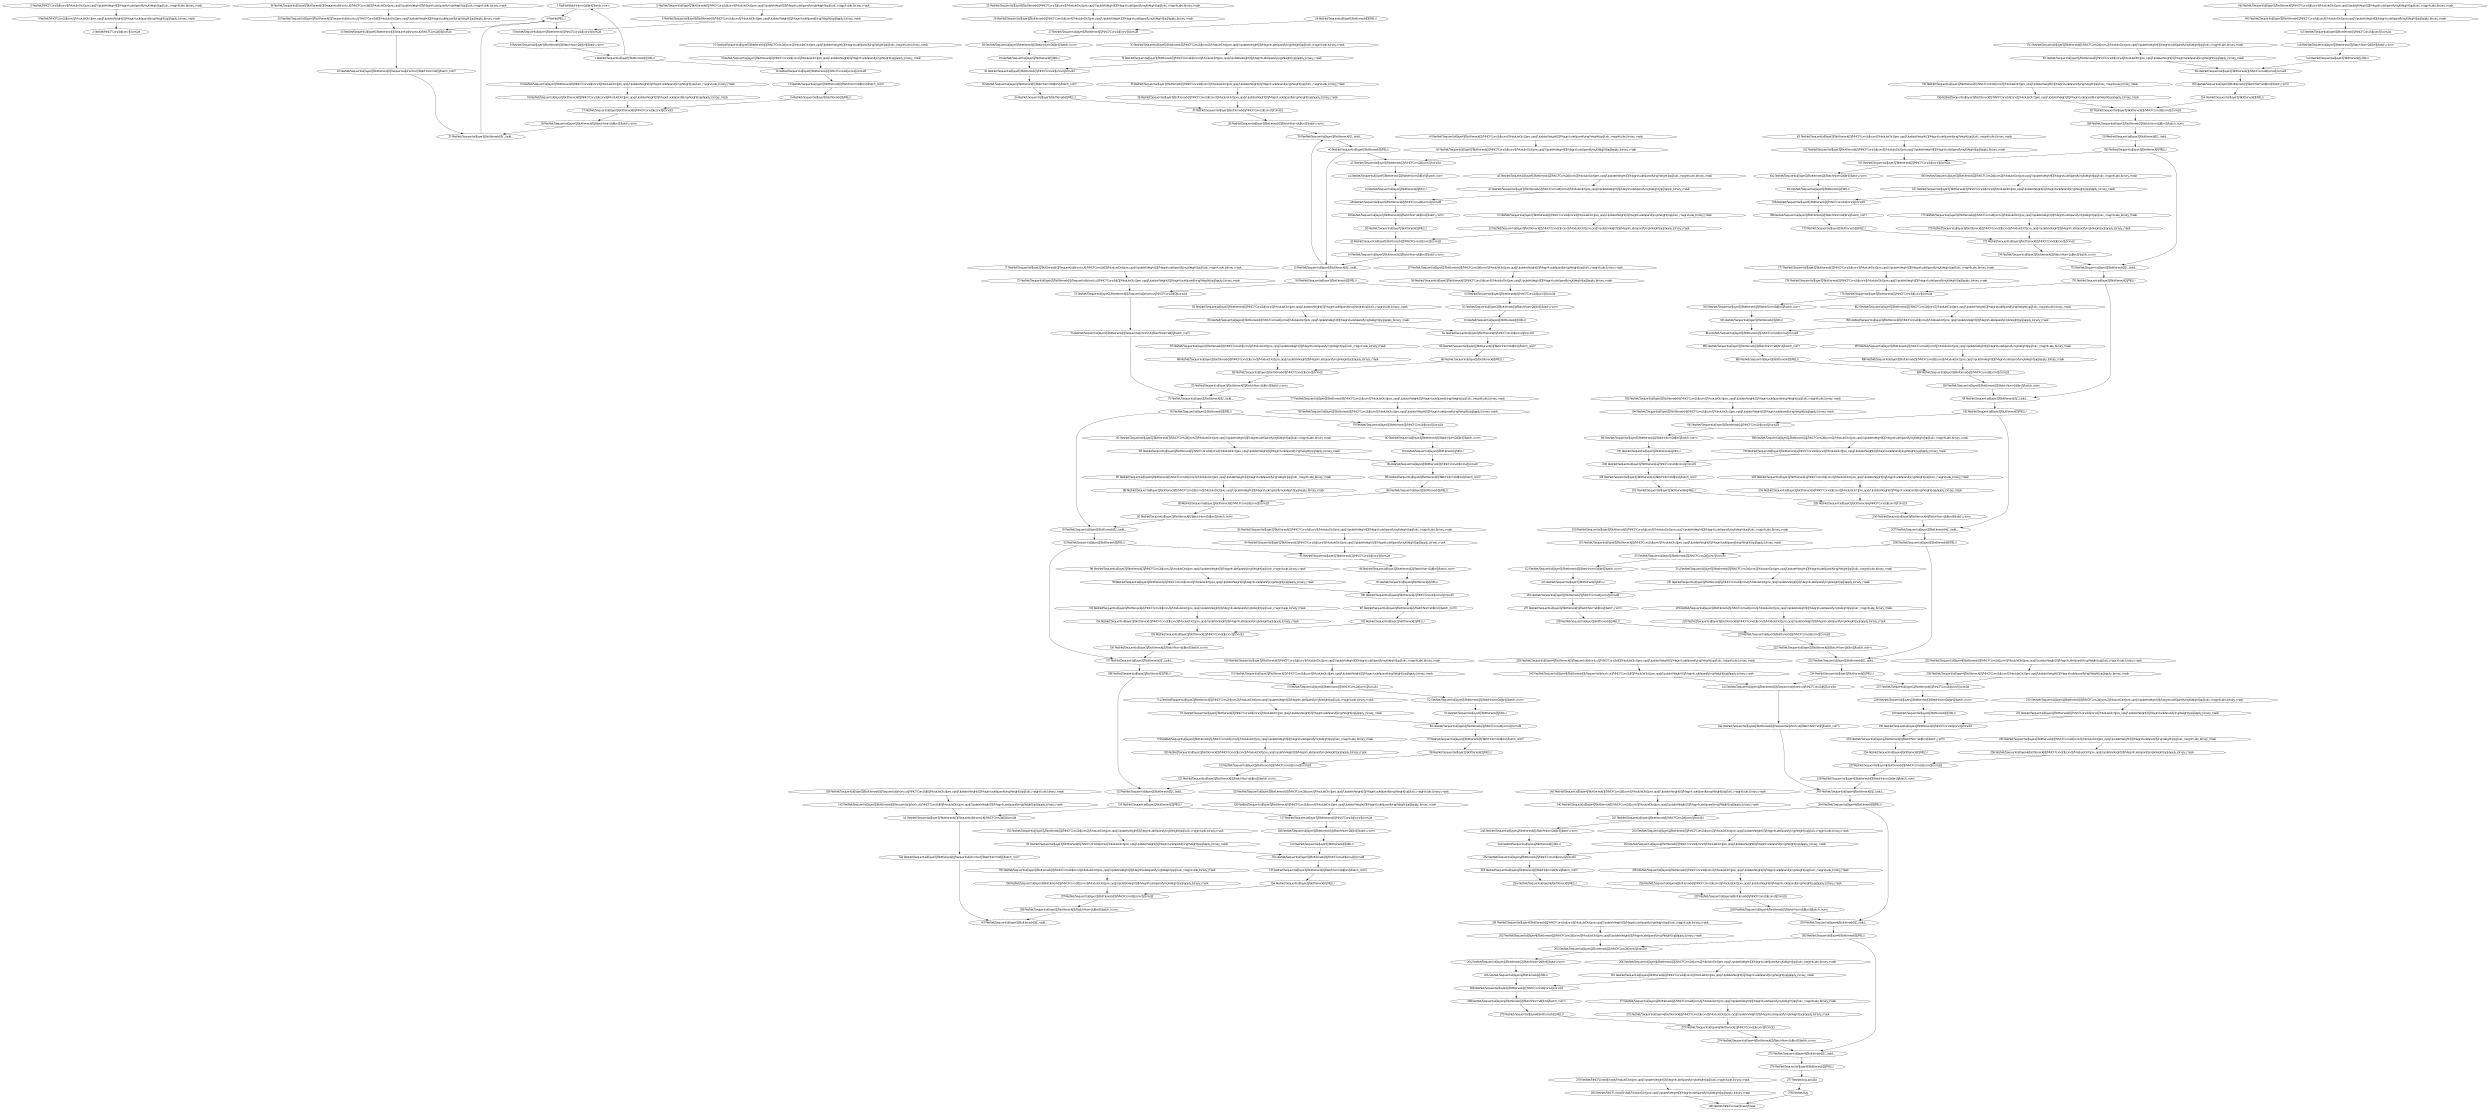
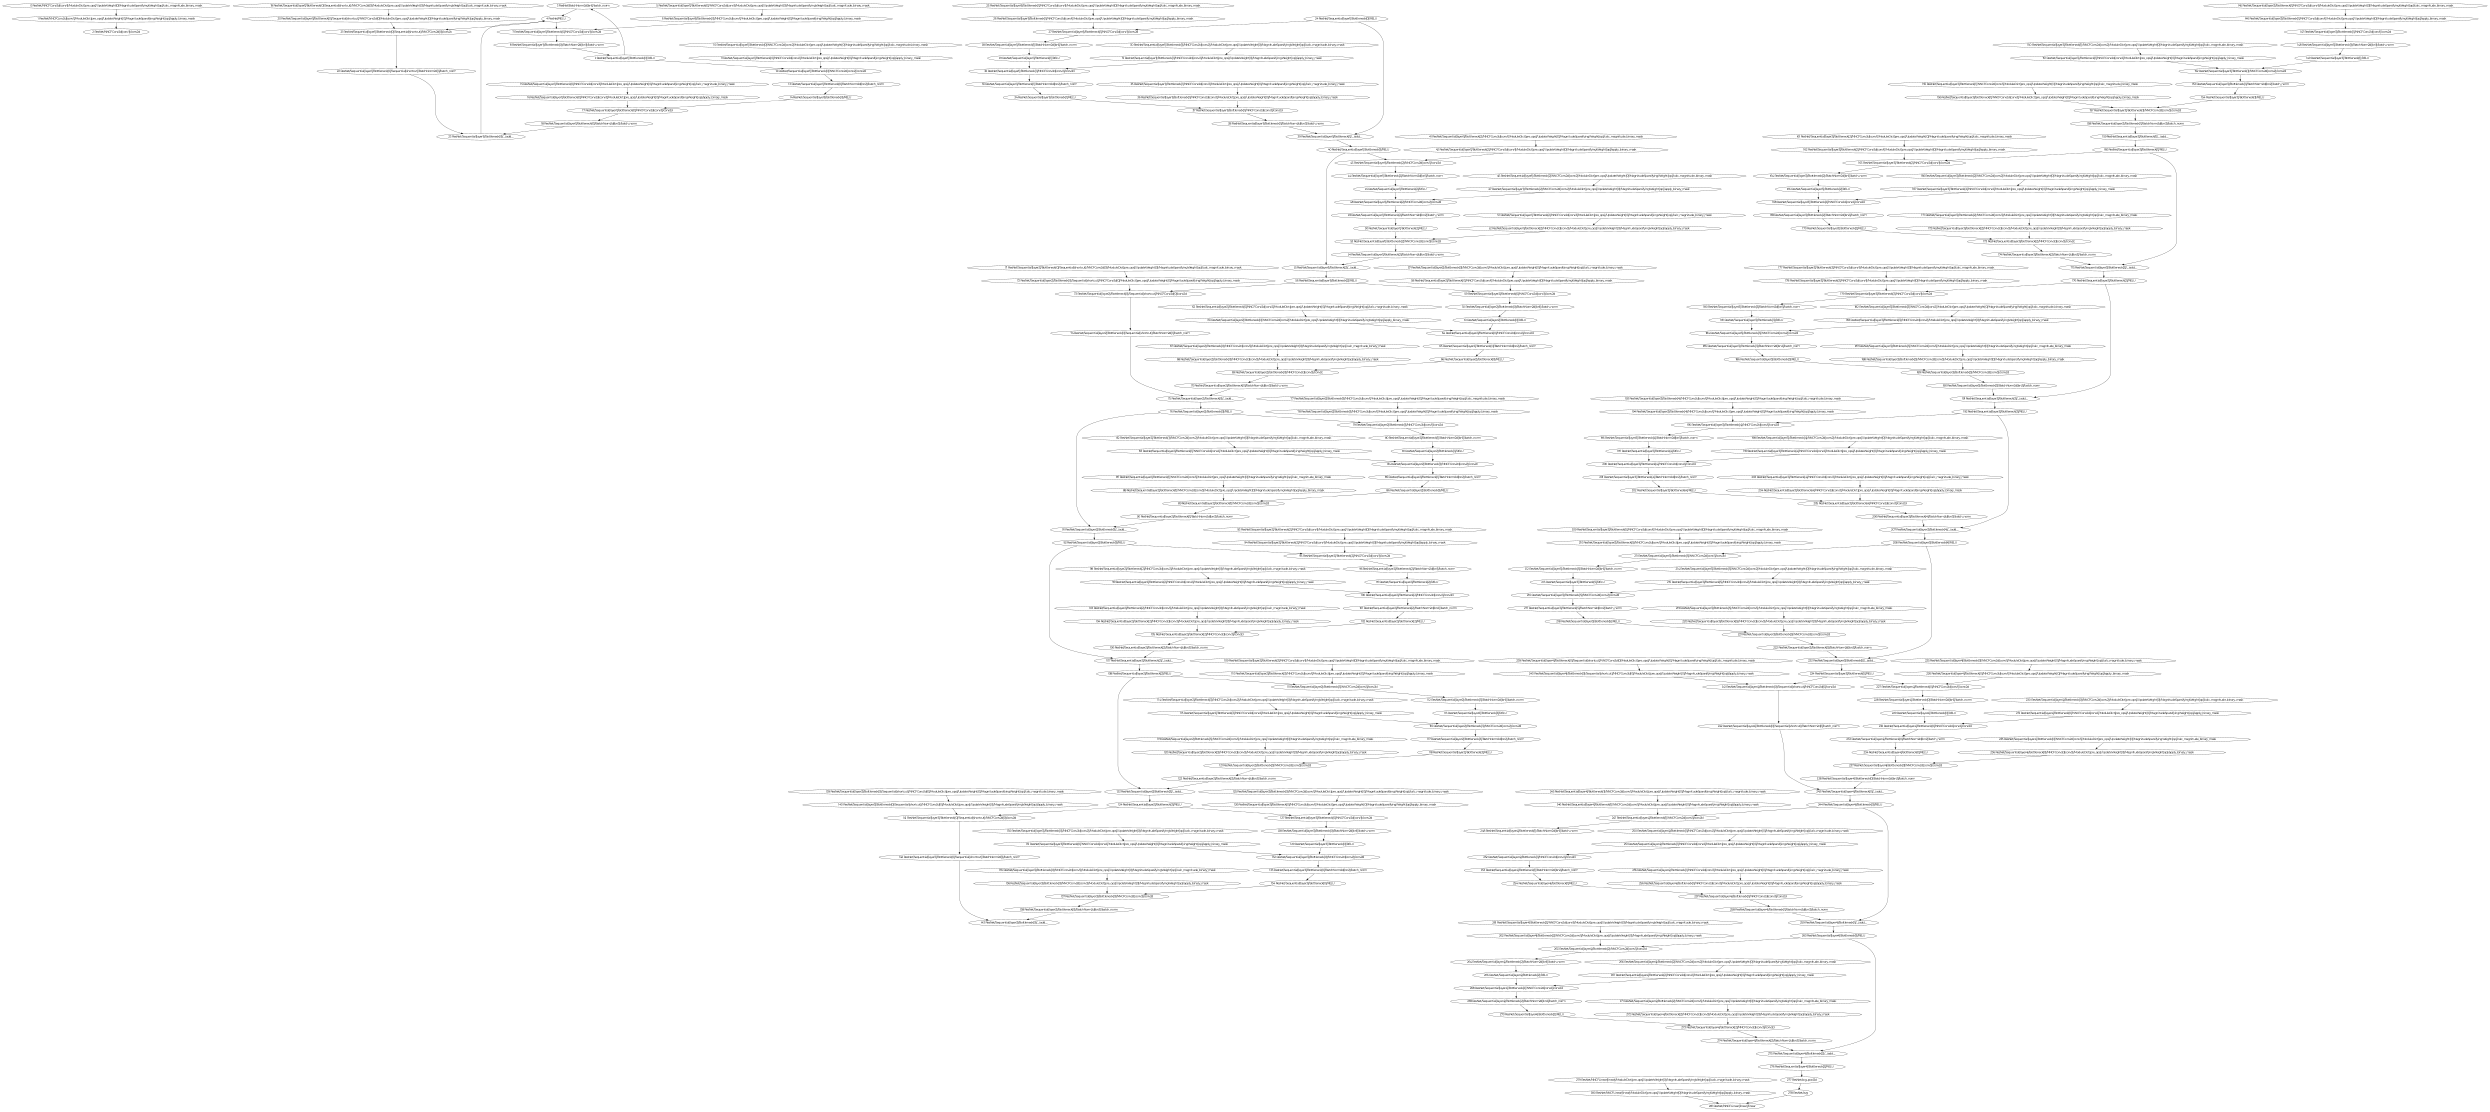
(1312, 203) -> (1384, 79)
(1529, 844) -> none
